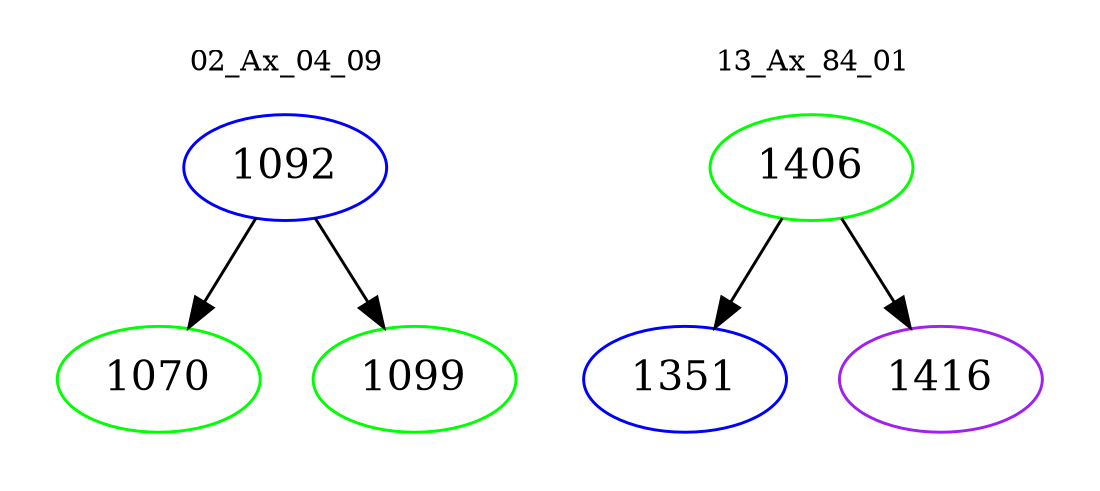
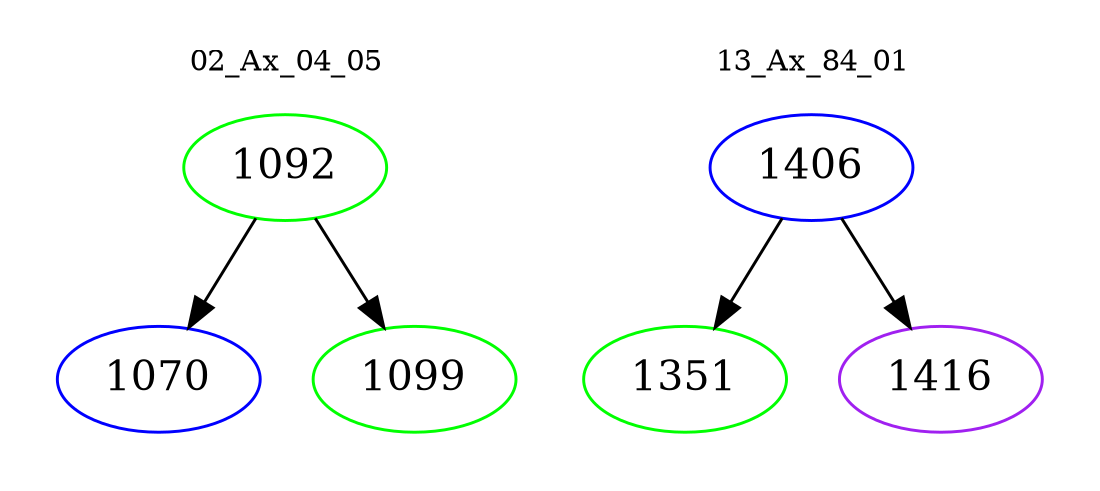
(287, 63) -> (287, 63)
(285, 168) -> (285, 168)
(812, 168) -> (812, 168)
(159, 379) -> (159, 379)
(685, 379) -> (685, 379)
